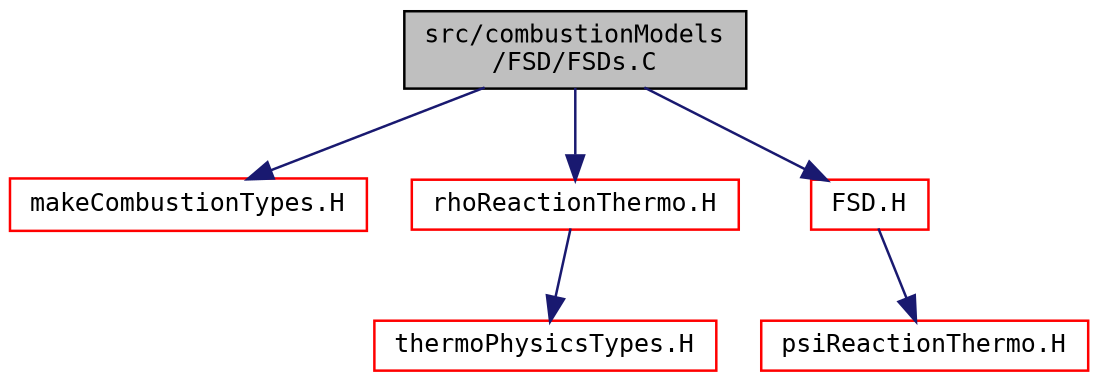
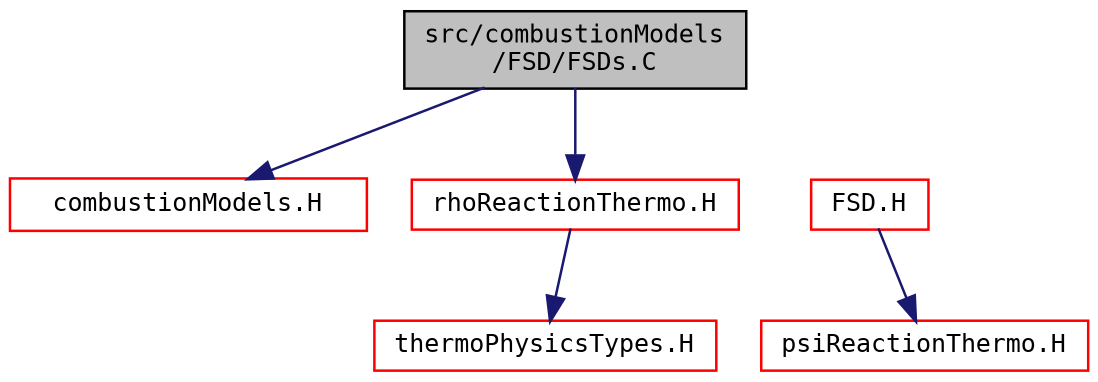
(725, 128) -> none
(188, 205) -> (188, 205)
